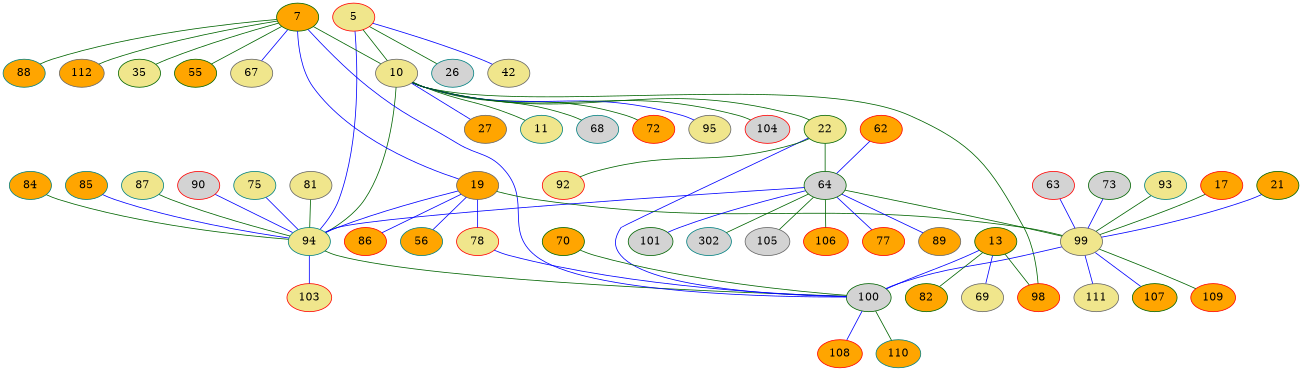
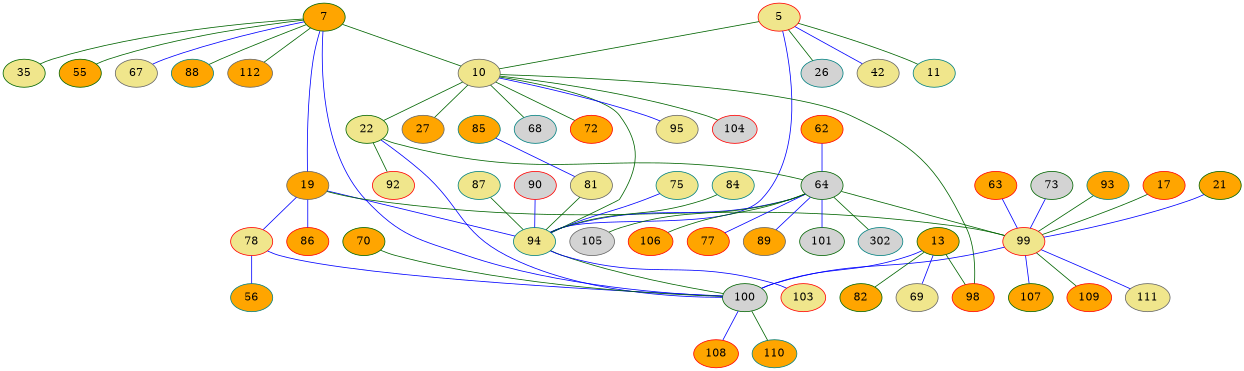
(441, 101) -> (451, 101)
(481, 104) -> (859, 42)
(30, 185) -> (733, 185)
(1053, 185) -> (996, 185)
(1166, 185) -> (1108, 185)
(455, 209) -> (252, 270)
(194, 221) -> (535, 157)
(1081, 242) -> (1024, 242)
